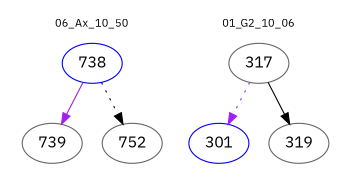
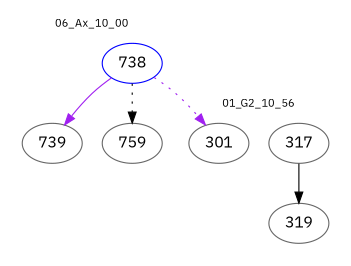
(92, 24) -> (92, 24)
(259, 24) -> (259, 104)
(241, 98) -> (187, 104)
(132, 143) -> (132, 143)
(219, 143) -> (219, 143)
